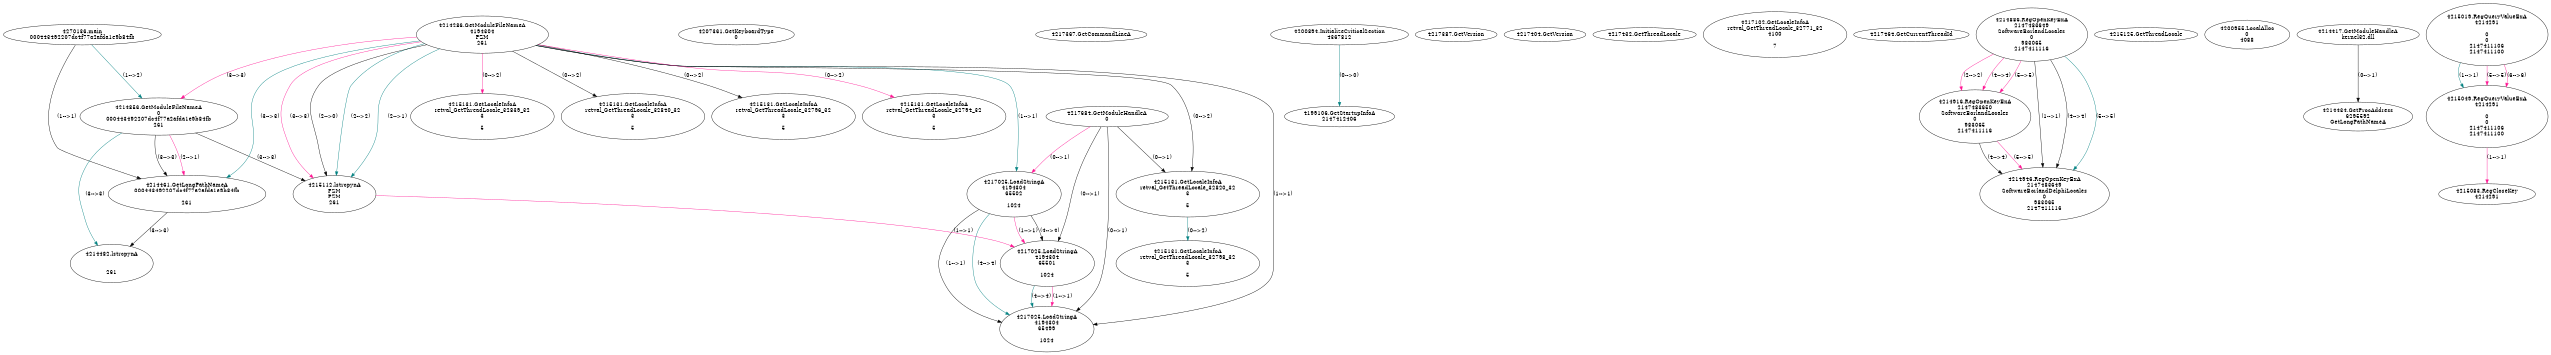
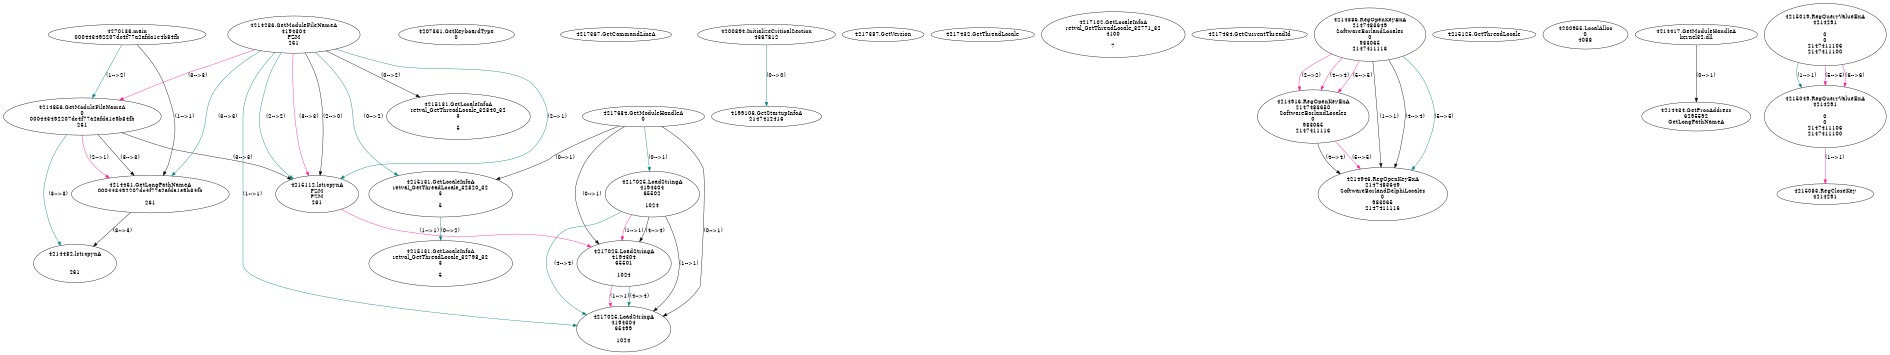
(82, 35) -> (127, 35)
(1545, 35) -> none
(815, 67) -> none
(970, 71) -> (353, 115)
(1082, 72) -> (295, 290)
(482, 117) -> none
(784, 117) -> none
(934, 117) -> none
(1340, 117) -> (767, 117)
(1061, 146) -> (647, 147)
